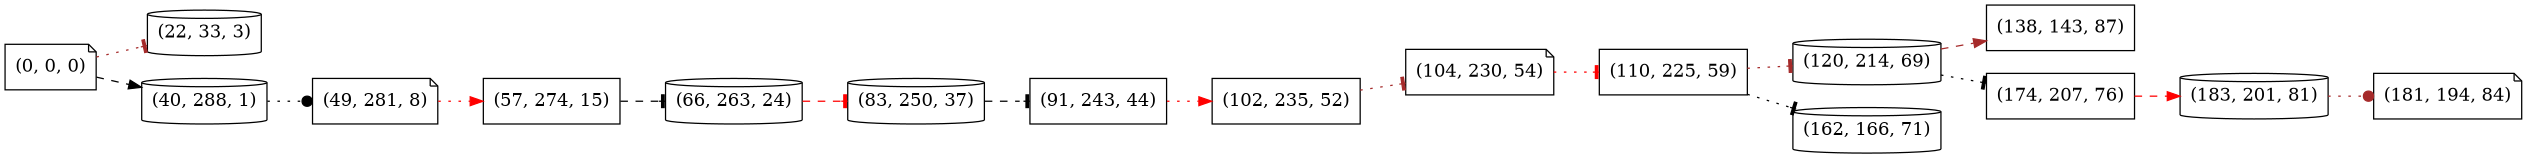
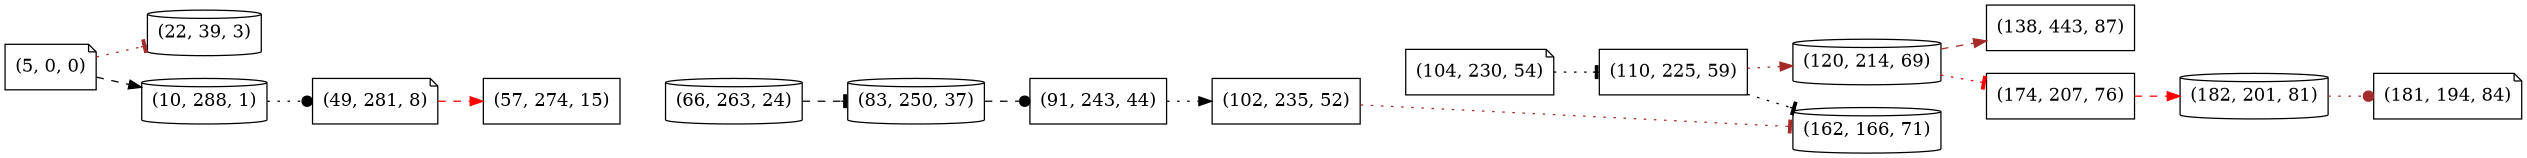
(2061, 28) -> (2061, 28)
(204, 33) -> (204, 33)
(51, 67) -> (51, 67)
(1764, 67) -> (1764, 67)
(1573, 72) -> (1573, 72)
(1960, 79) -> (1960, 79)
(1380, 87) -> (1573, 116)
(2254, 96) -> (2254, 96)
(204, 101) -> (204, 101)
(454, 101) -> (454, 101)
(640, 101) -> none
(822, 101) -> (822, 101)
(1002, 101) -> (1002, 101)
(1183, 101) -> (1183, 101)
